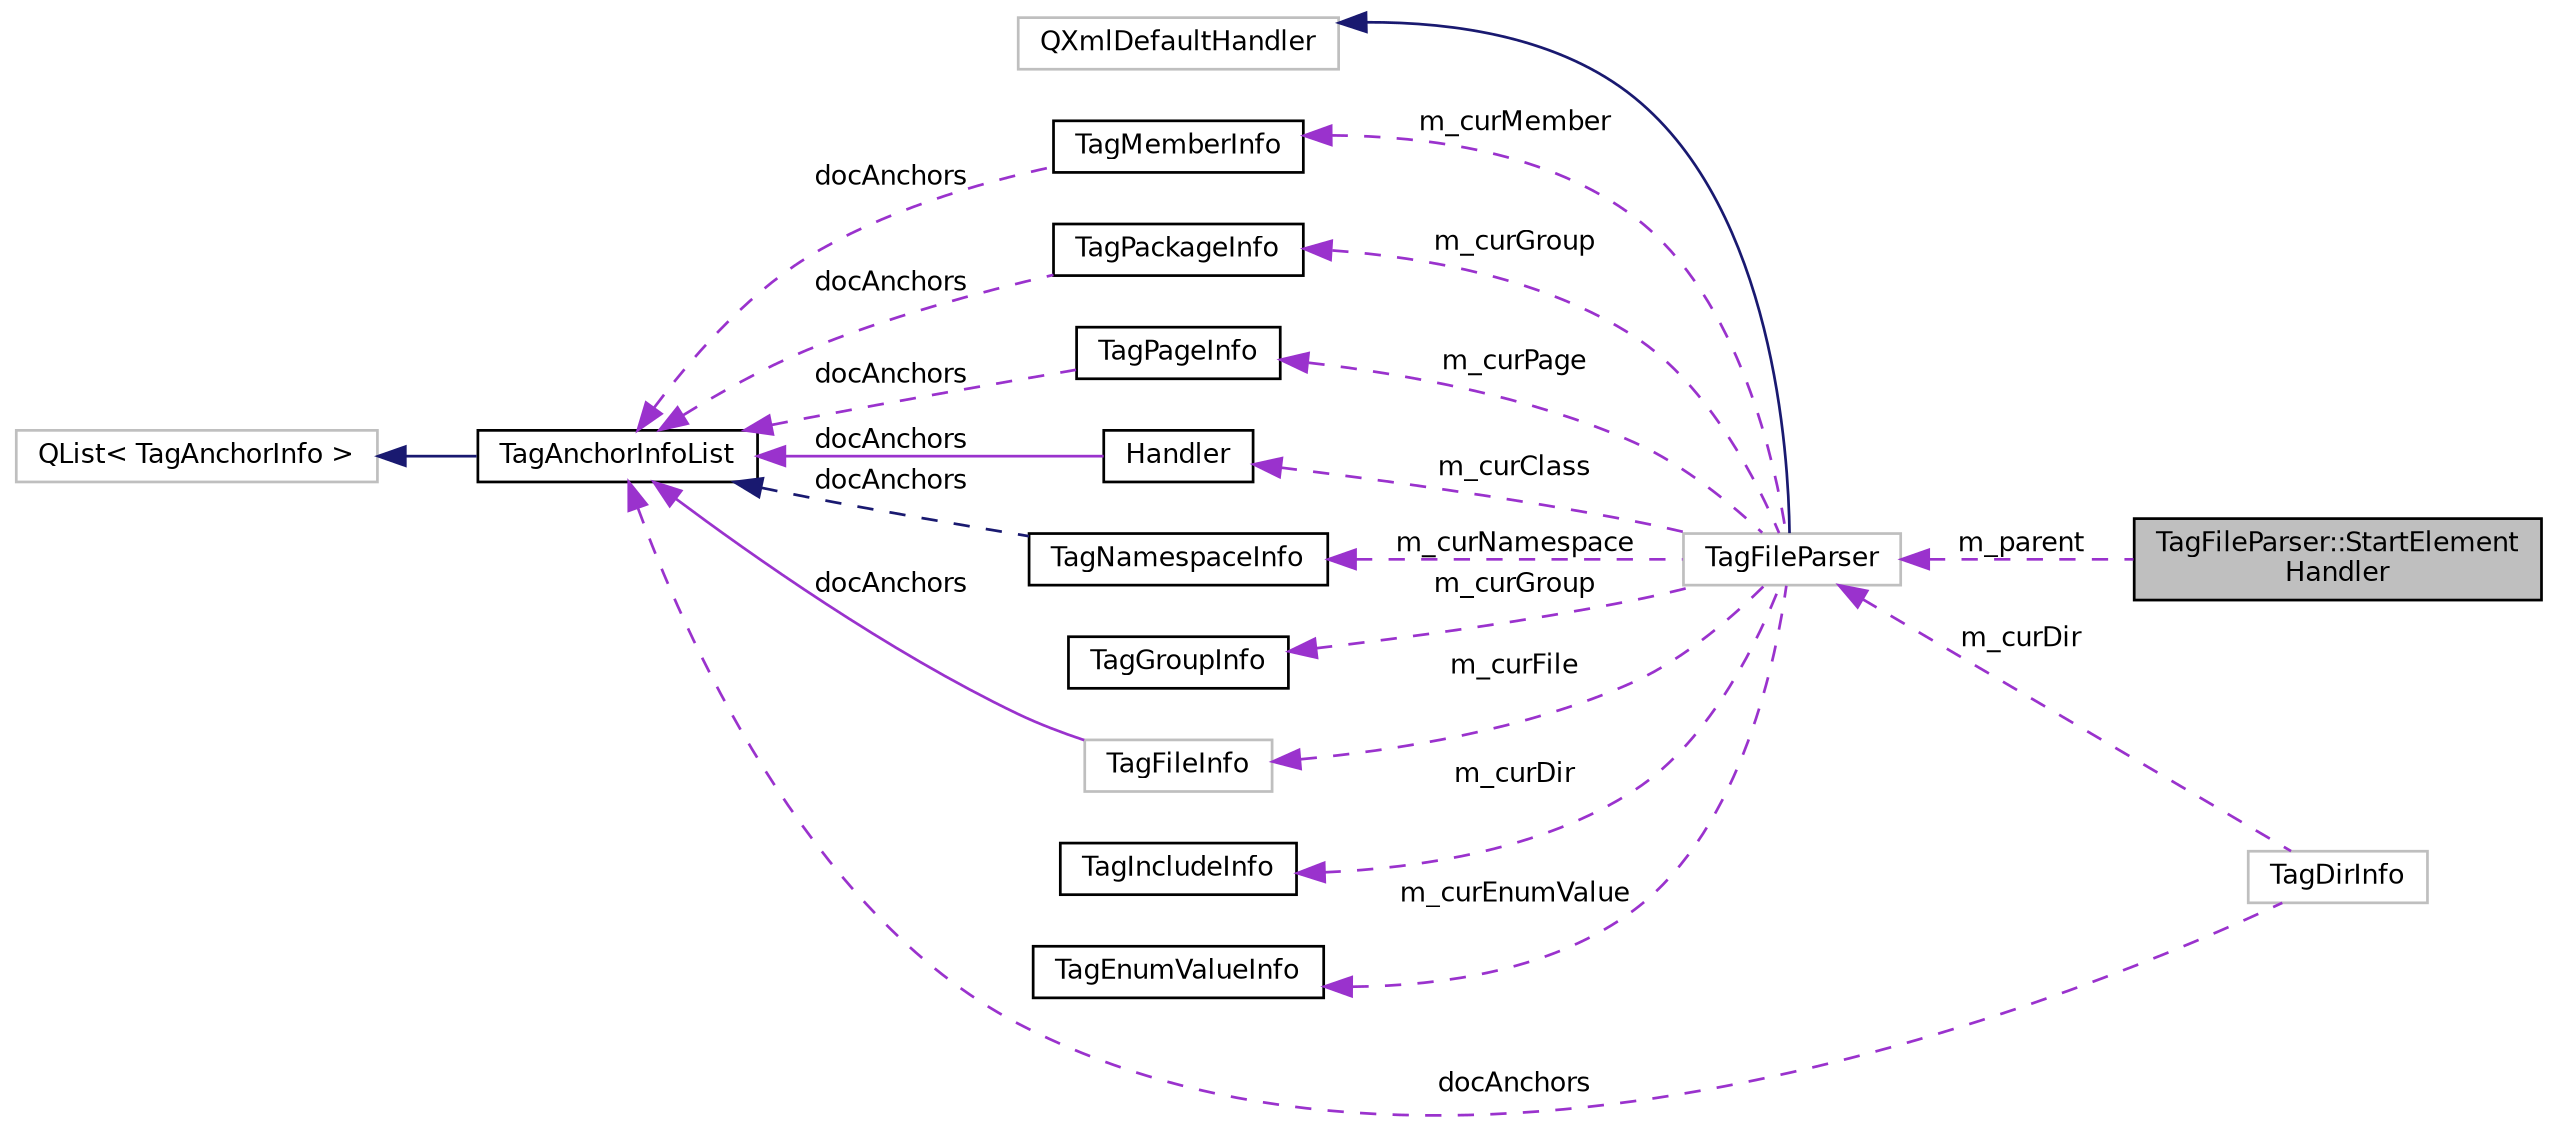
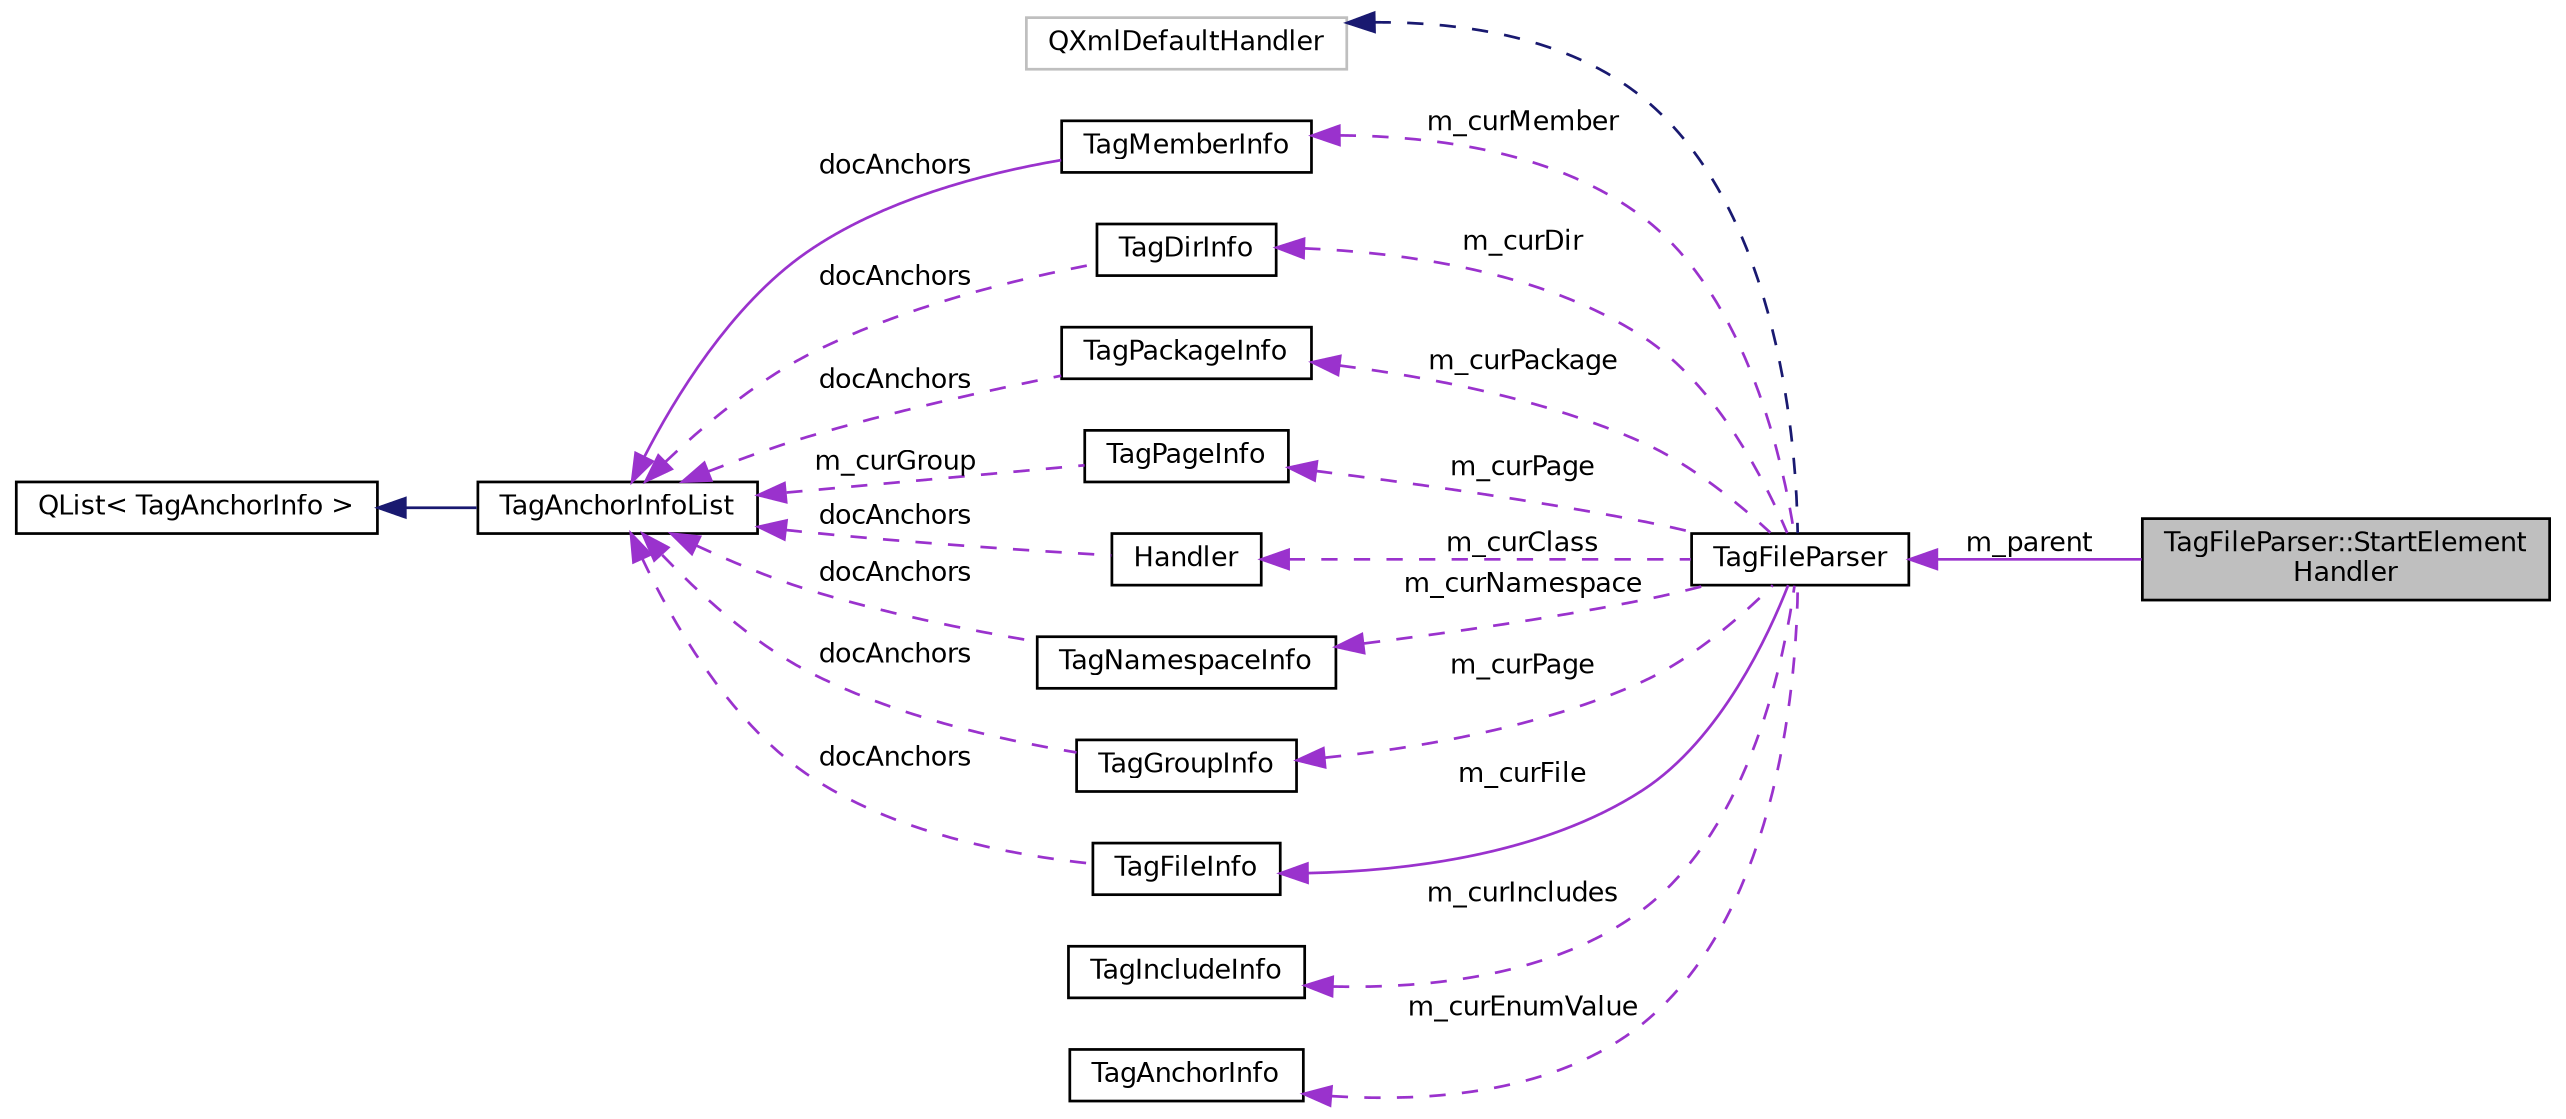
(1697, 170) -> (1705, 170)
(1511, 243) -> (1519, 362)
(828, 246) -> (811, 250)
(888, 376) -> (892, 463)
(197, 456) -> (197, 508)
(945, 456) -> (948, 545)
(895, 513) -> (863, 605)
(1792, 559) -> (1800, 559)
(2031, 559) -> (2039, 559)
(1511, 585) -> (1519, 667)
(872, 633) -> (819, 781)
none -> (851, 691)
(1549, 713) -> (1602, 813)
(2077, 725) -> (1596, 311)
(1178, 766) -> (1187, 869)
(1511, 775) -> (1519, 895)
(2338, 877) -> (1187, 250)
(1178, 972) -> (1187, 1075)
